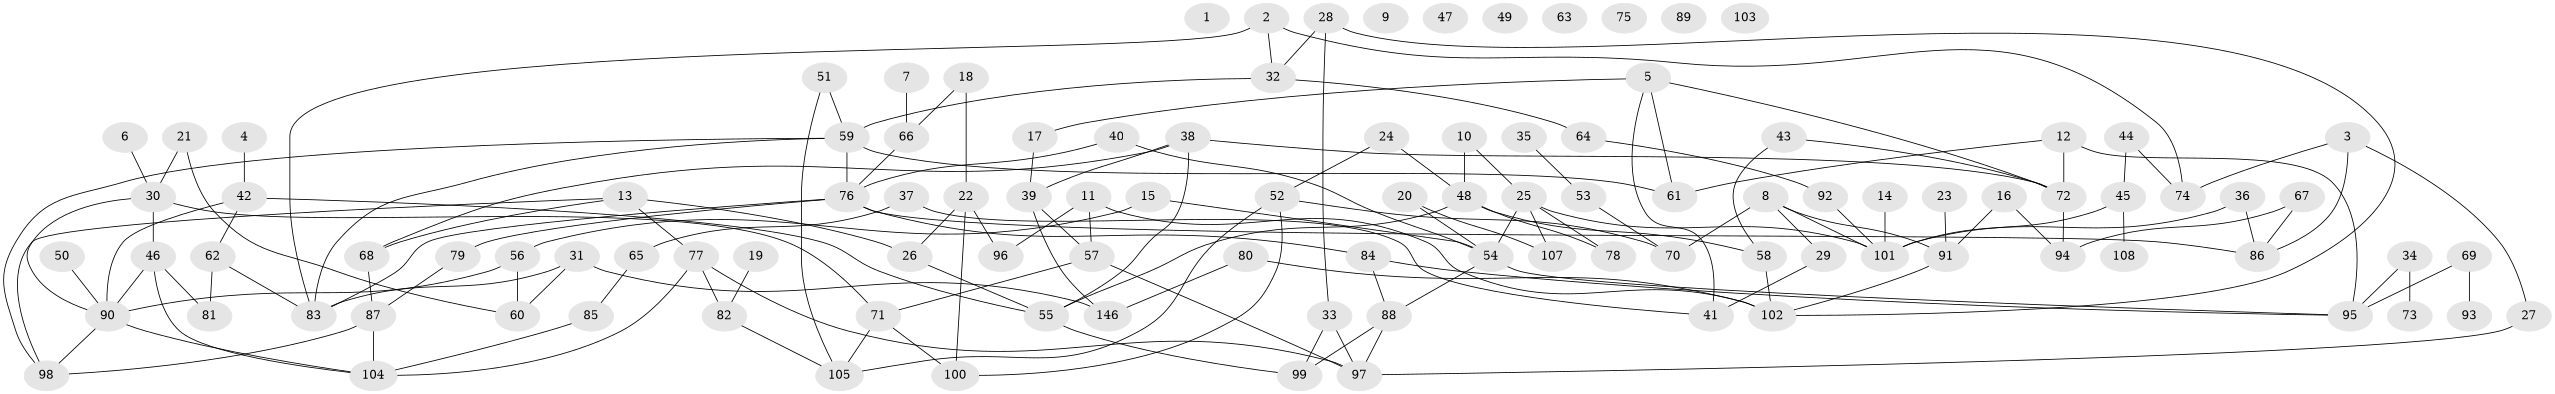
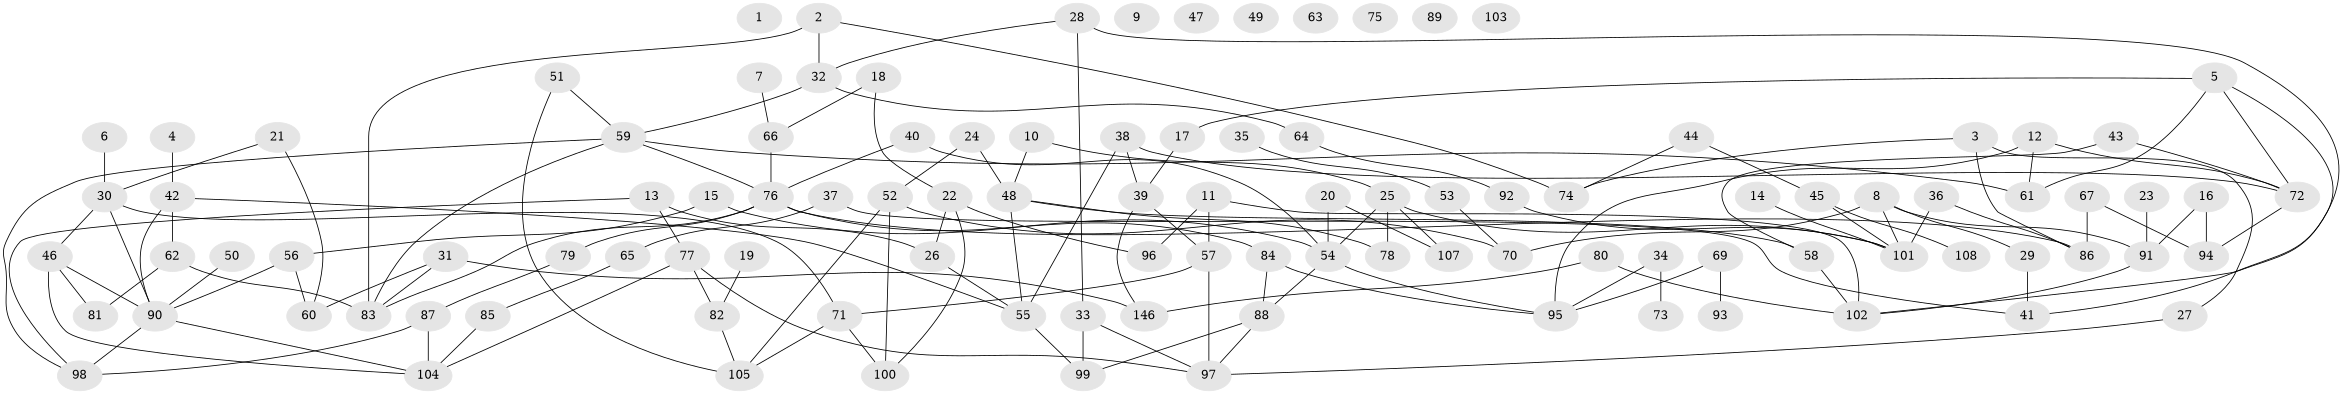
(367, 257) -> none
